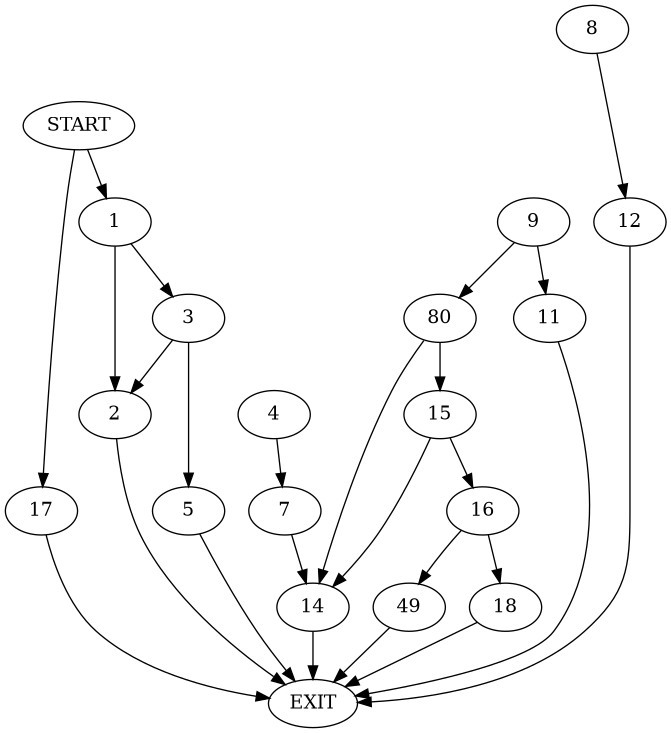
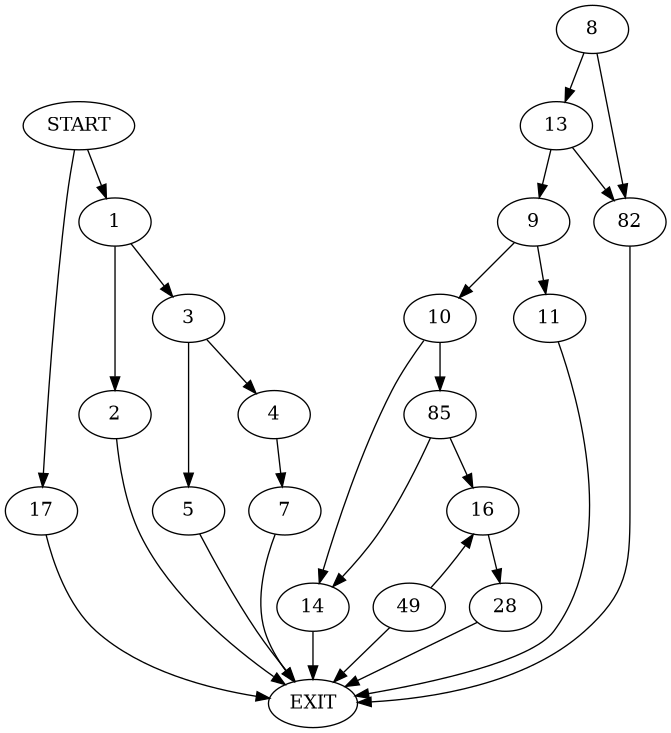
none -> (556, 126)
(630, 222) -> (630, 222)
(440, 318) -> (440, 318)
(156, 361) -> (227, 362)
(440, 415) -> (440, 415)
(443, 551) -> (449, 567)
(297, 553) -> (261, 604)
(506, 607) -> (506, 607)
